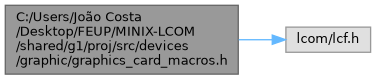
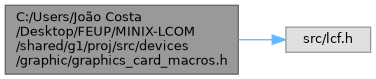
(328, 40) -> (328, 40)
